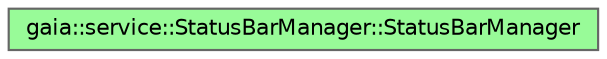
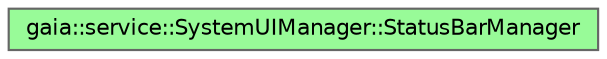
(303, 29) -> (303, 29)
